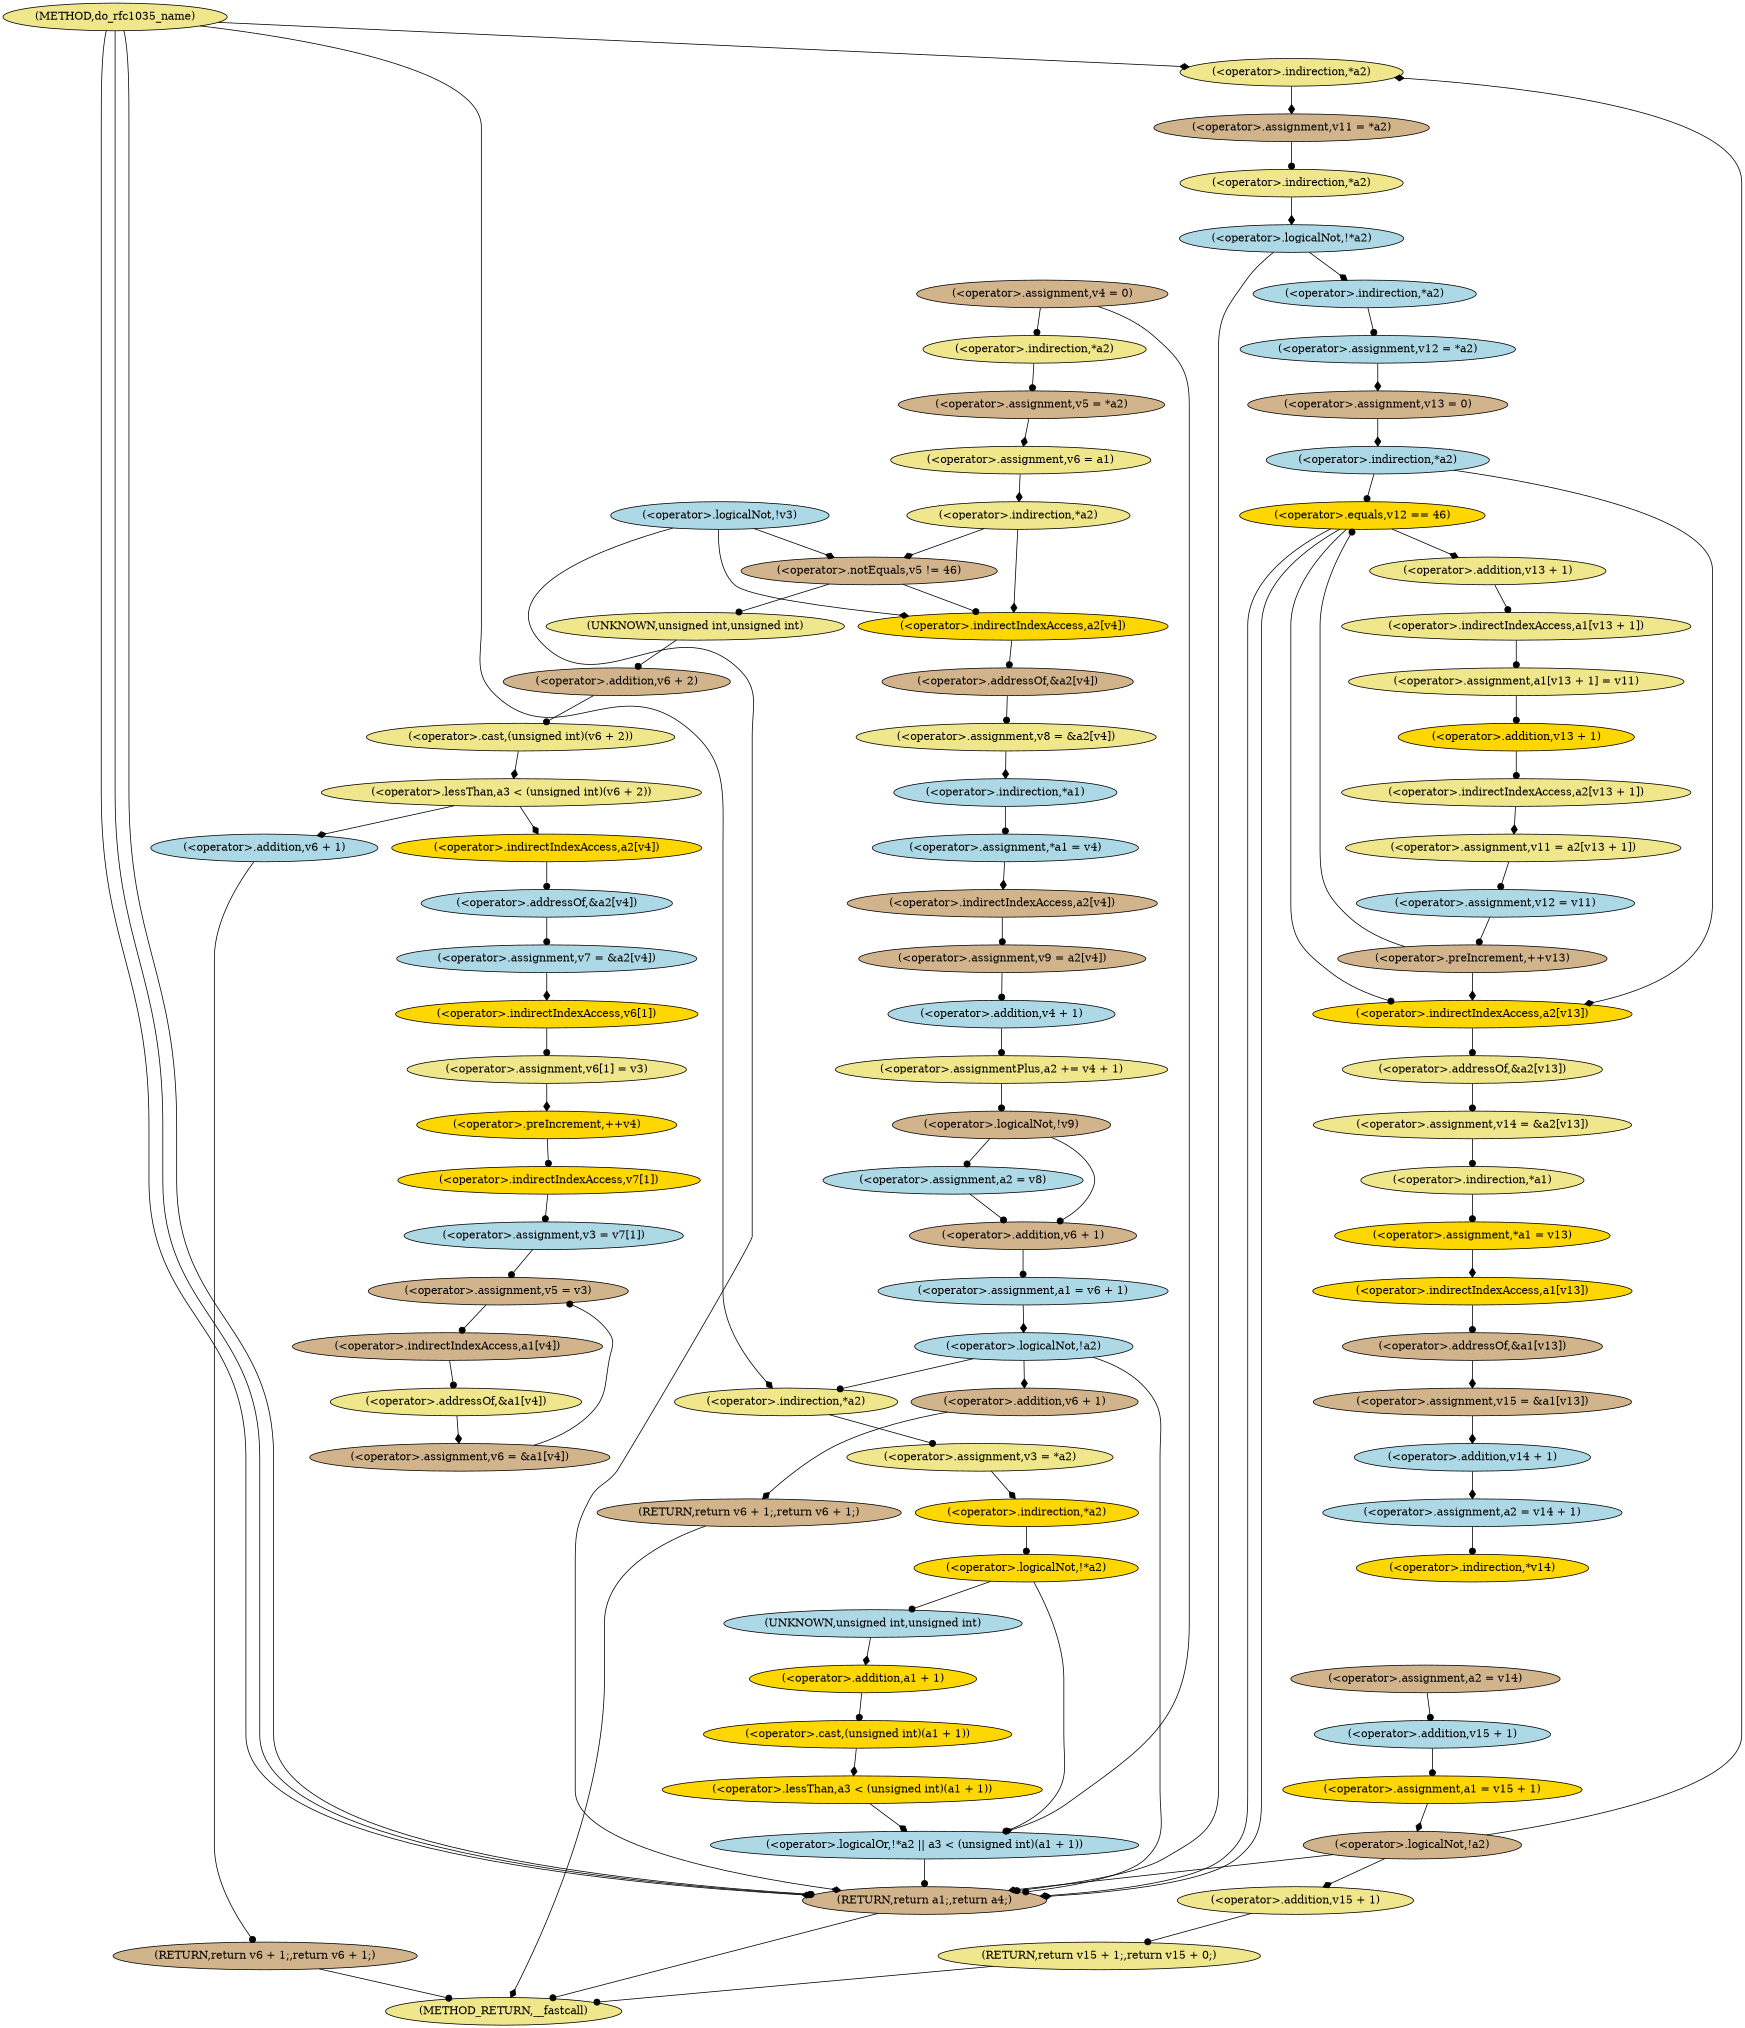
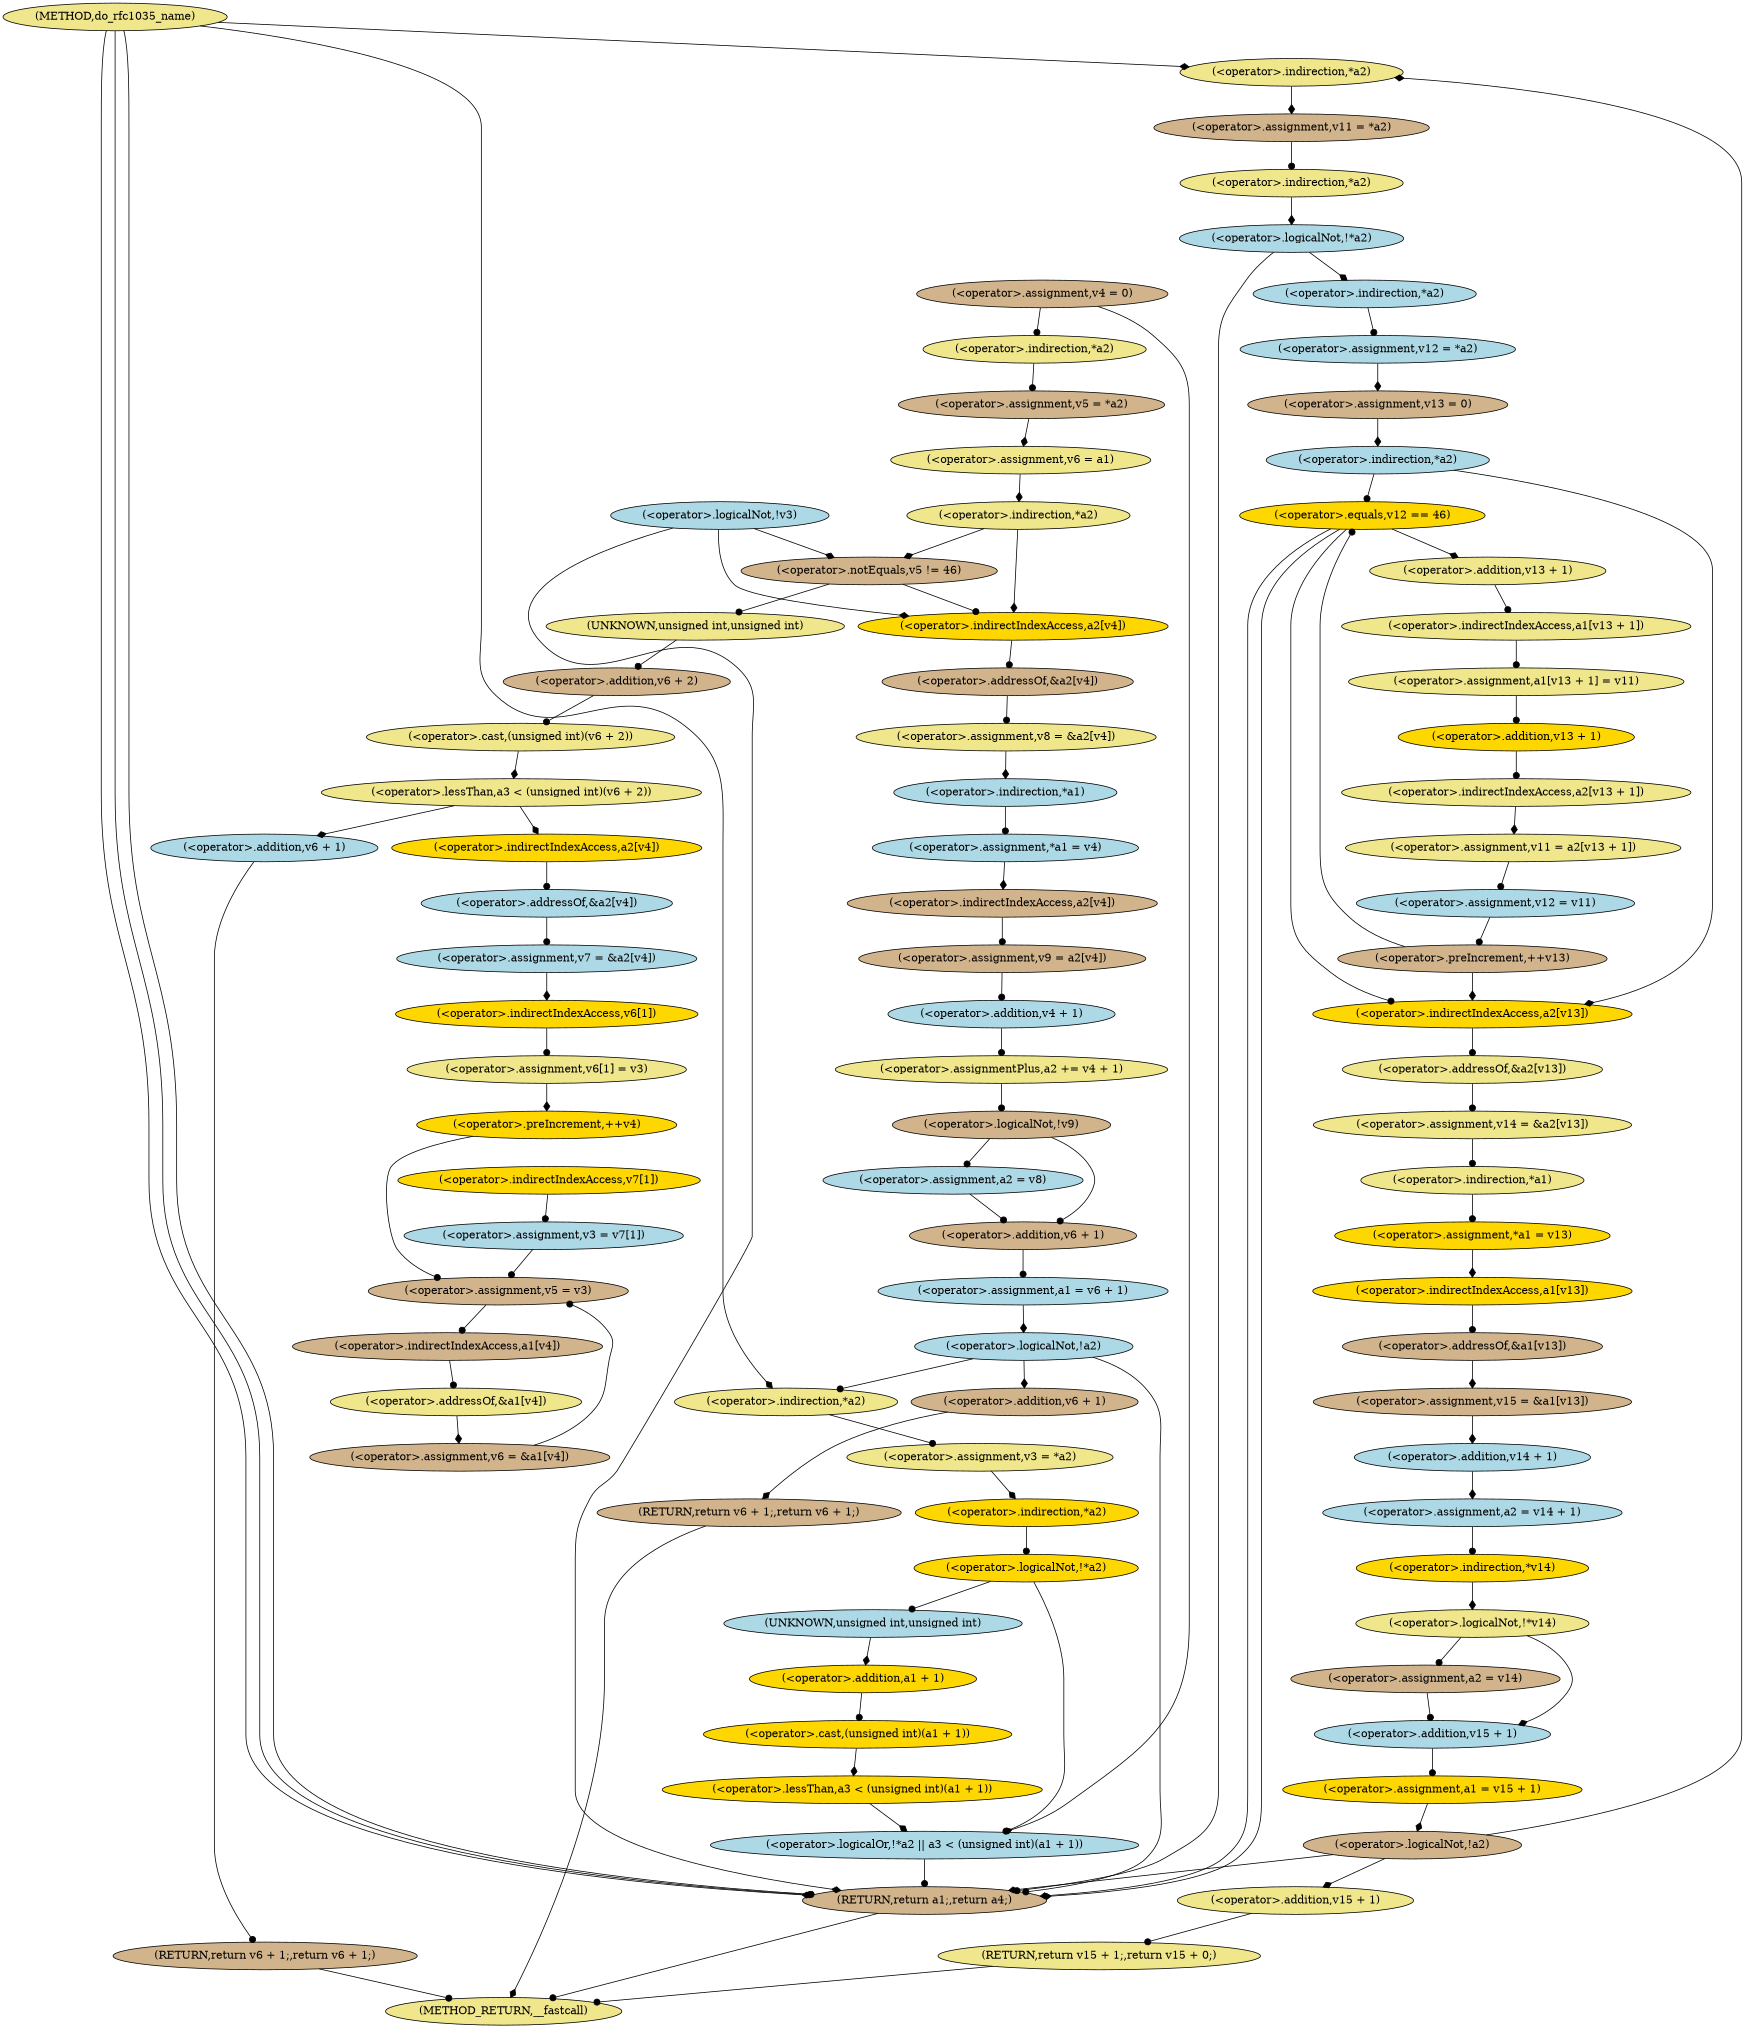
(548, 1150) -> (387, 1187)
none -> (1472, 1624)
